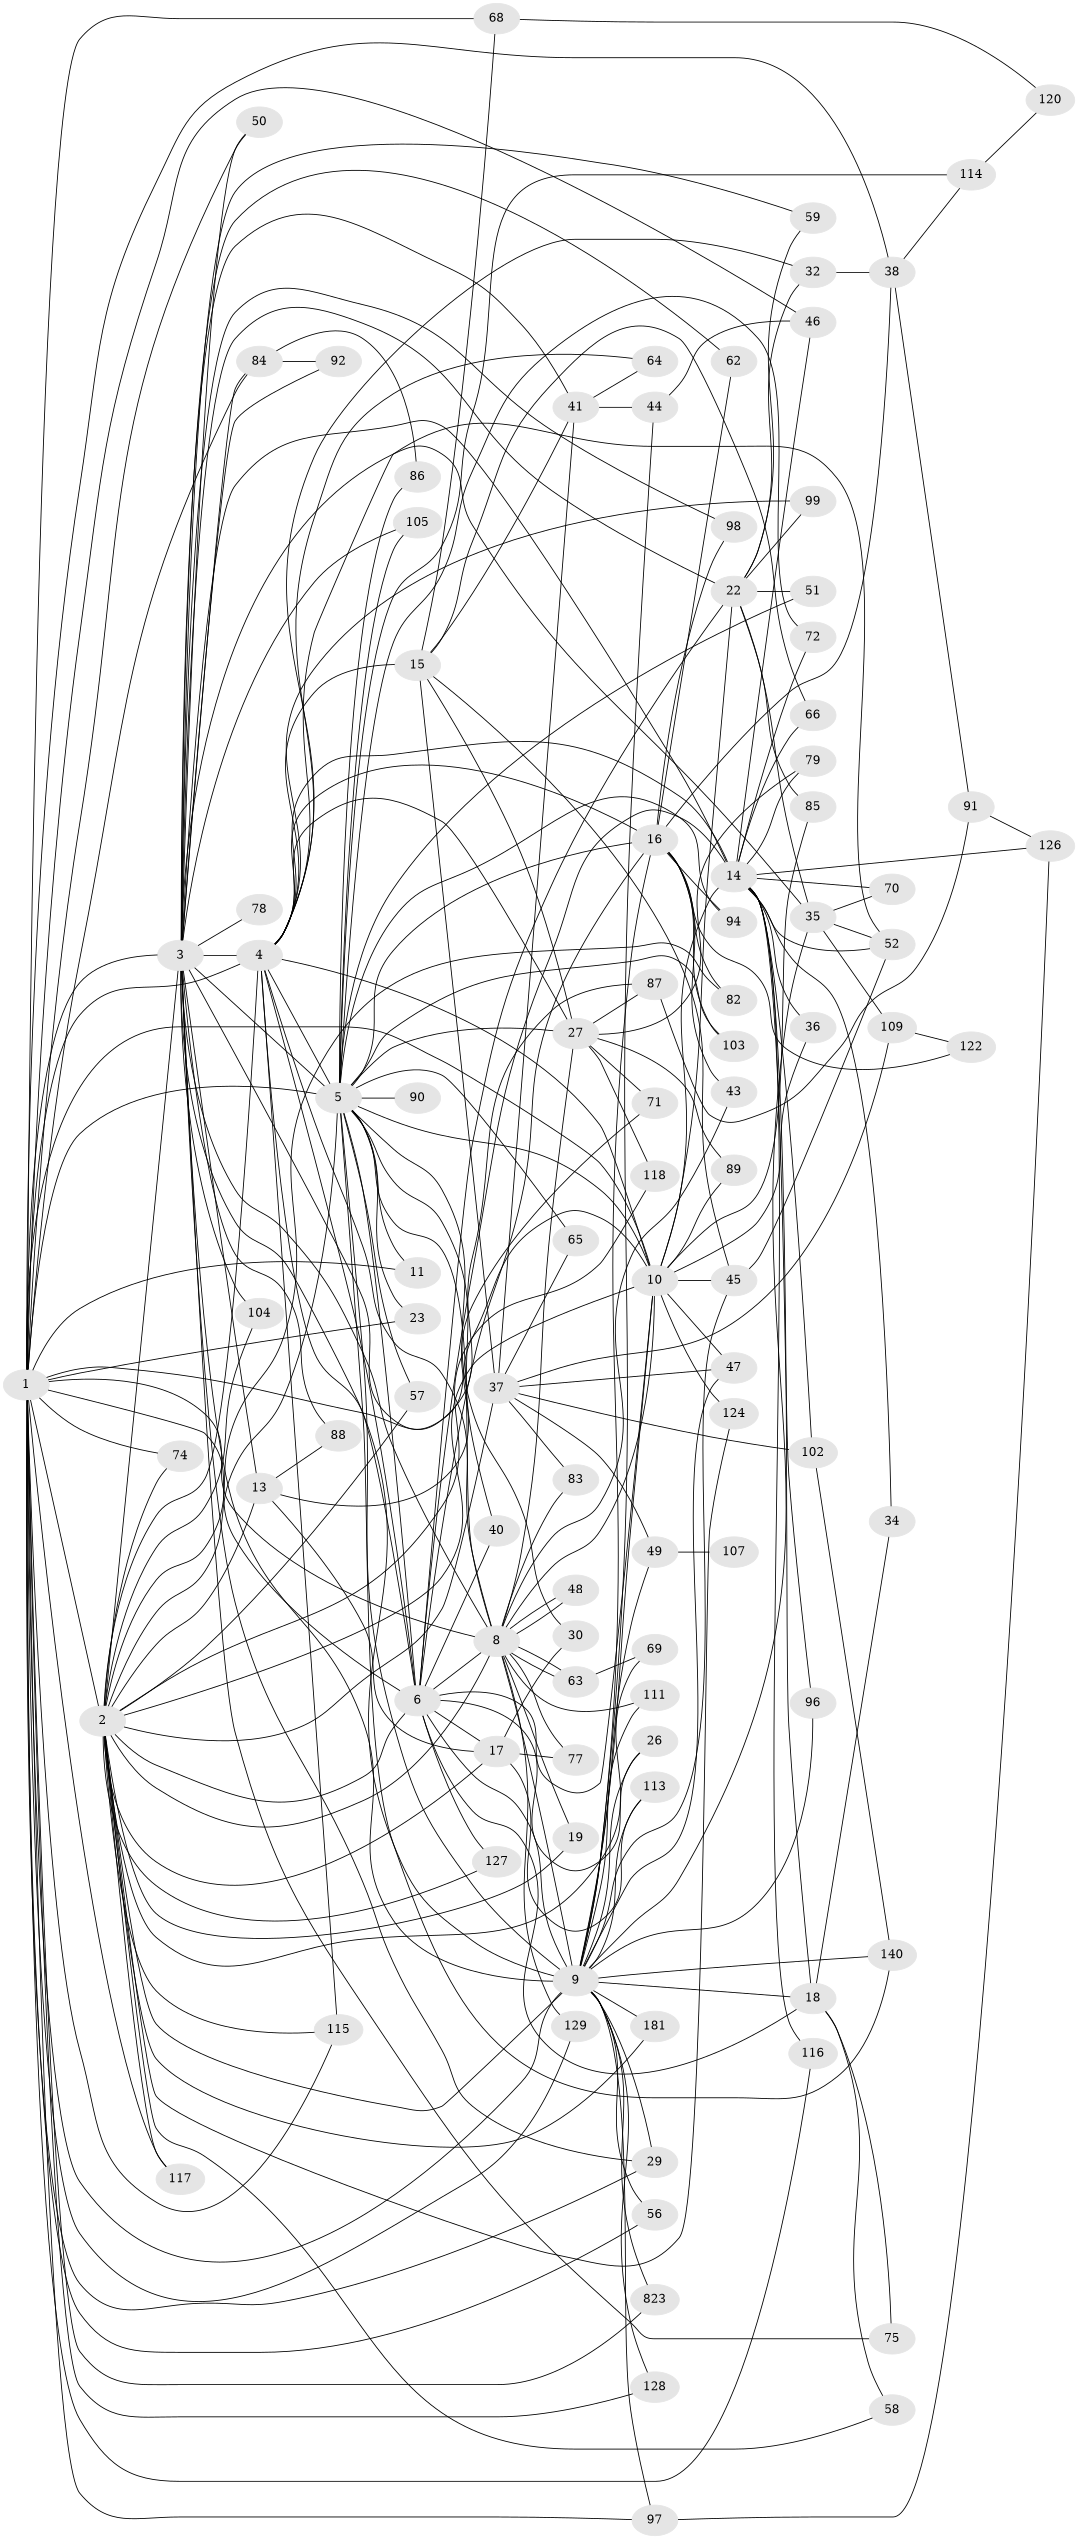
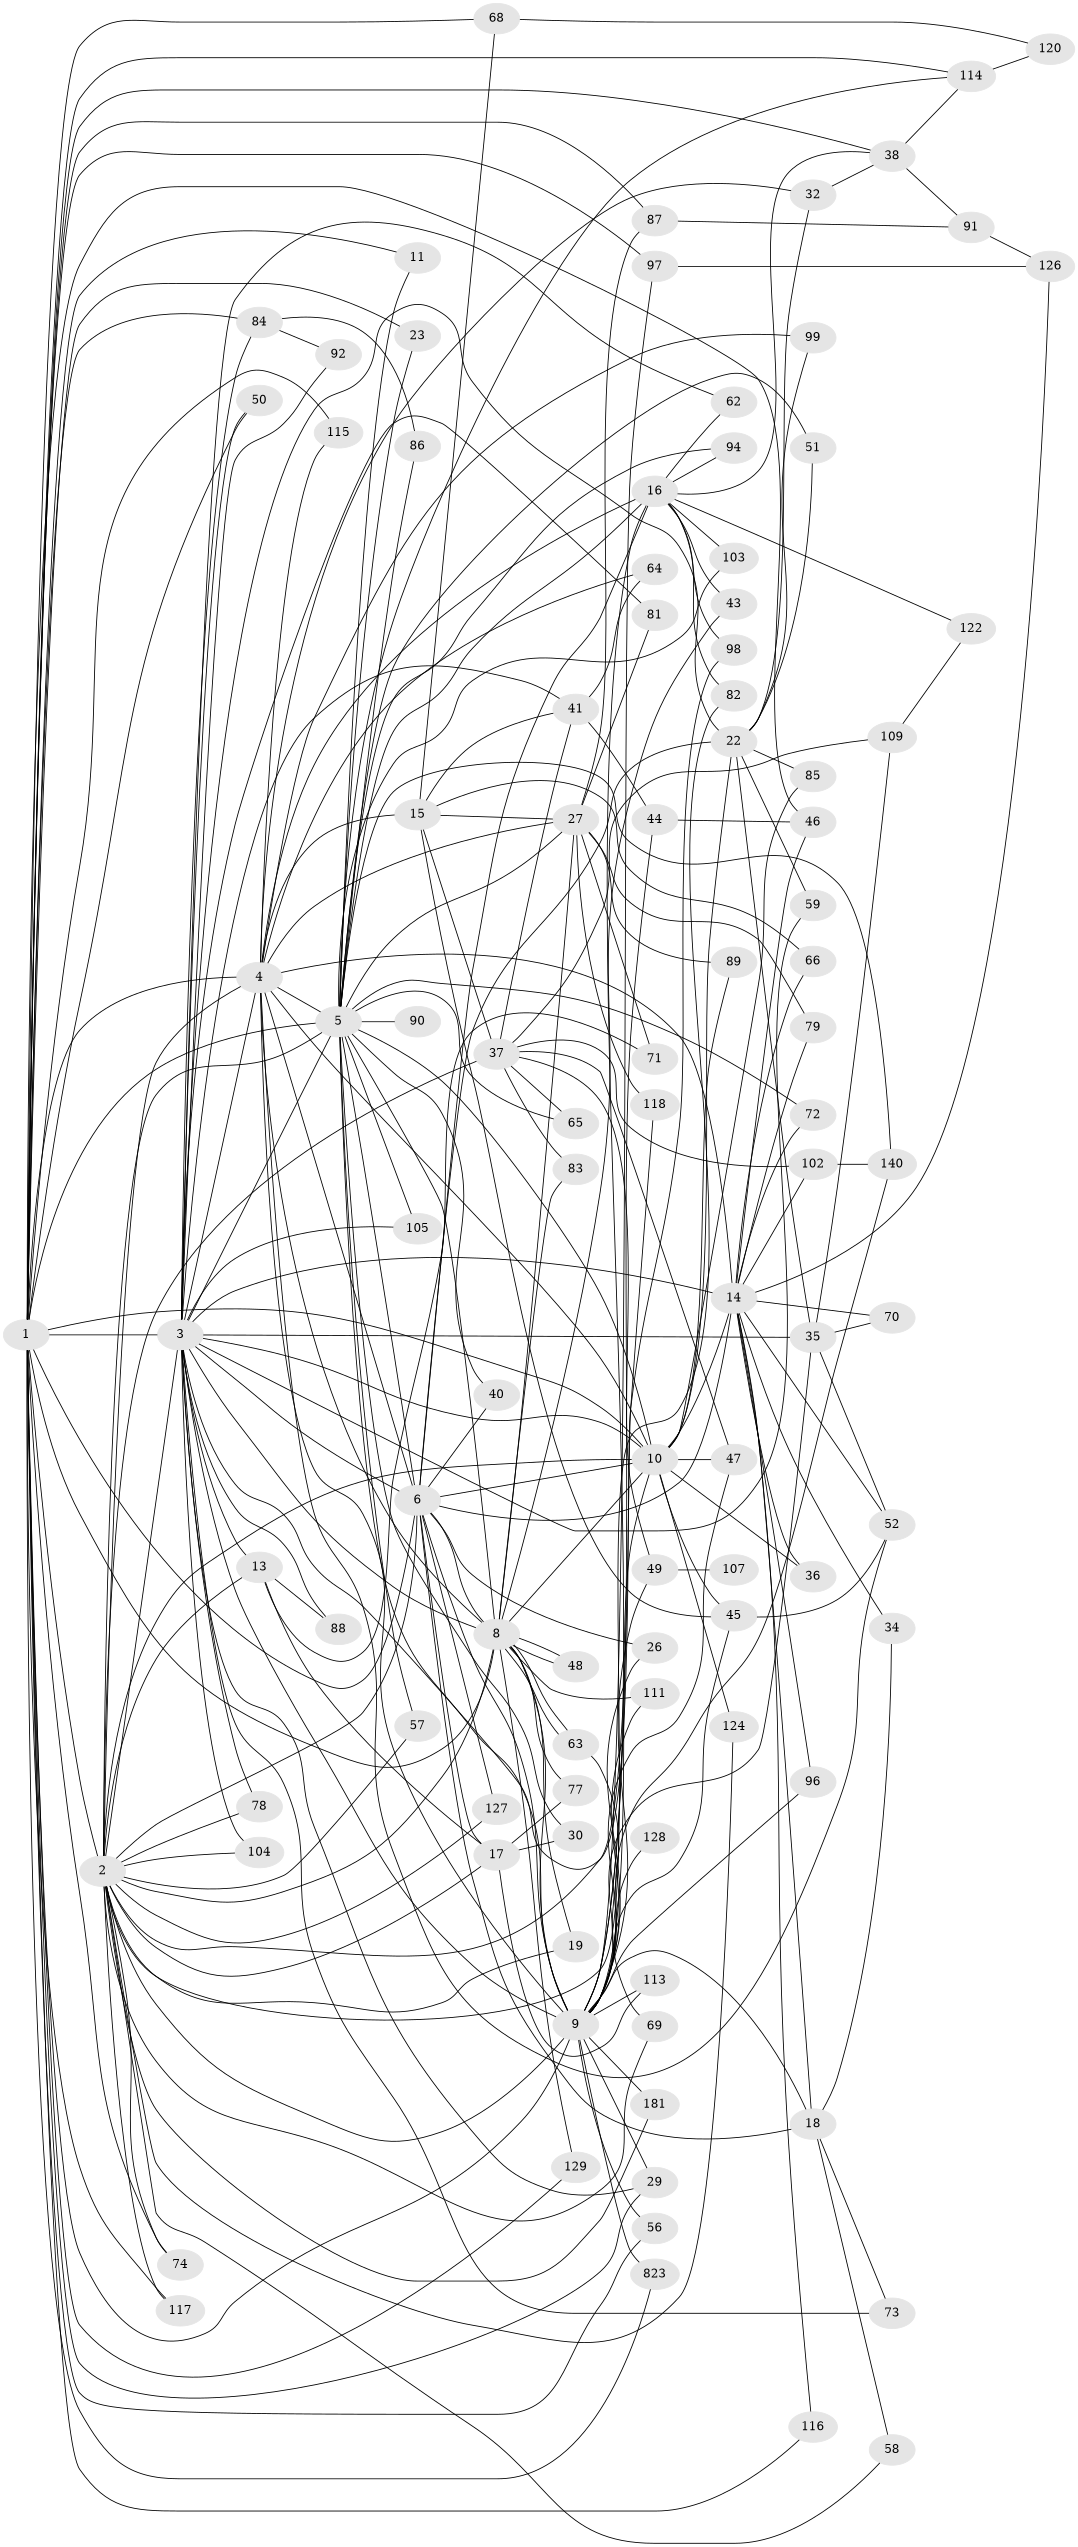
none -> (655, 615)
(148, 1978) -> (179, 1836)
(68, 2332) -> (67, 162)
(892, 2339) -> (892, 2313)
